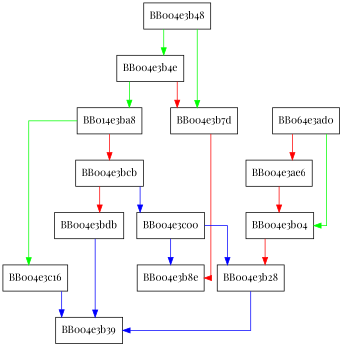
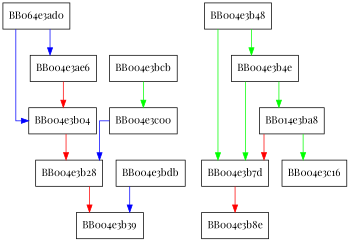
(177, 91) -> (245, 117)
(110, 143) -> (264, 143)
(292, 143) -> (50, 38)
(327, 183) -> (16, 78)
(100, 196) -> none
(140, 196) -> (143, 91)
(171, 248) -> none
(62, 300) -> none
(210, 330) -> (90, 196)
